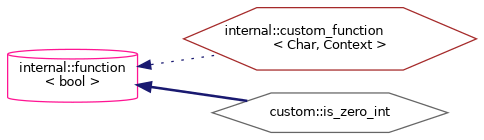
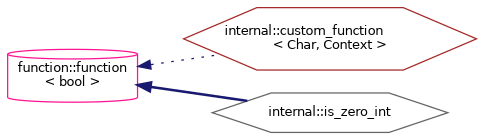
(73, 76) -> (73, 76)
(330, 113) -> (330, 113)
